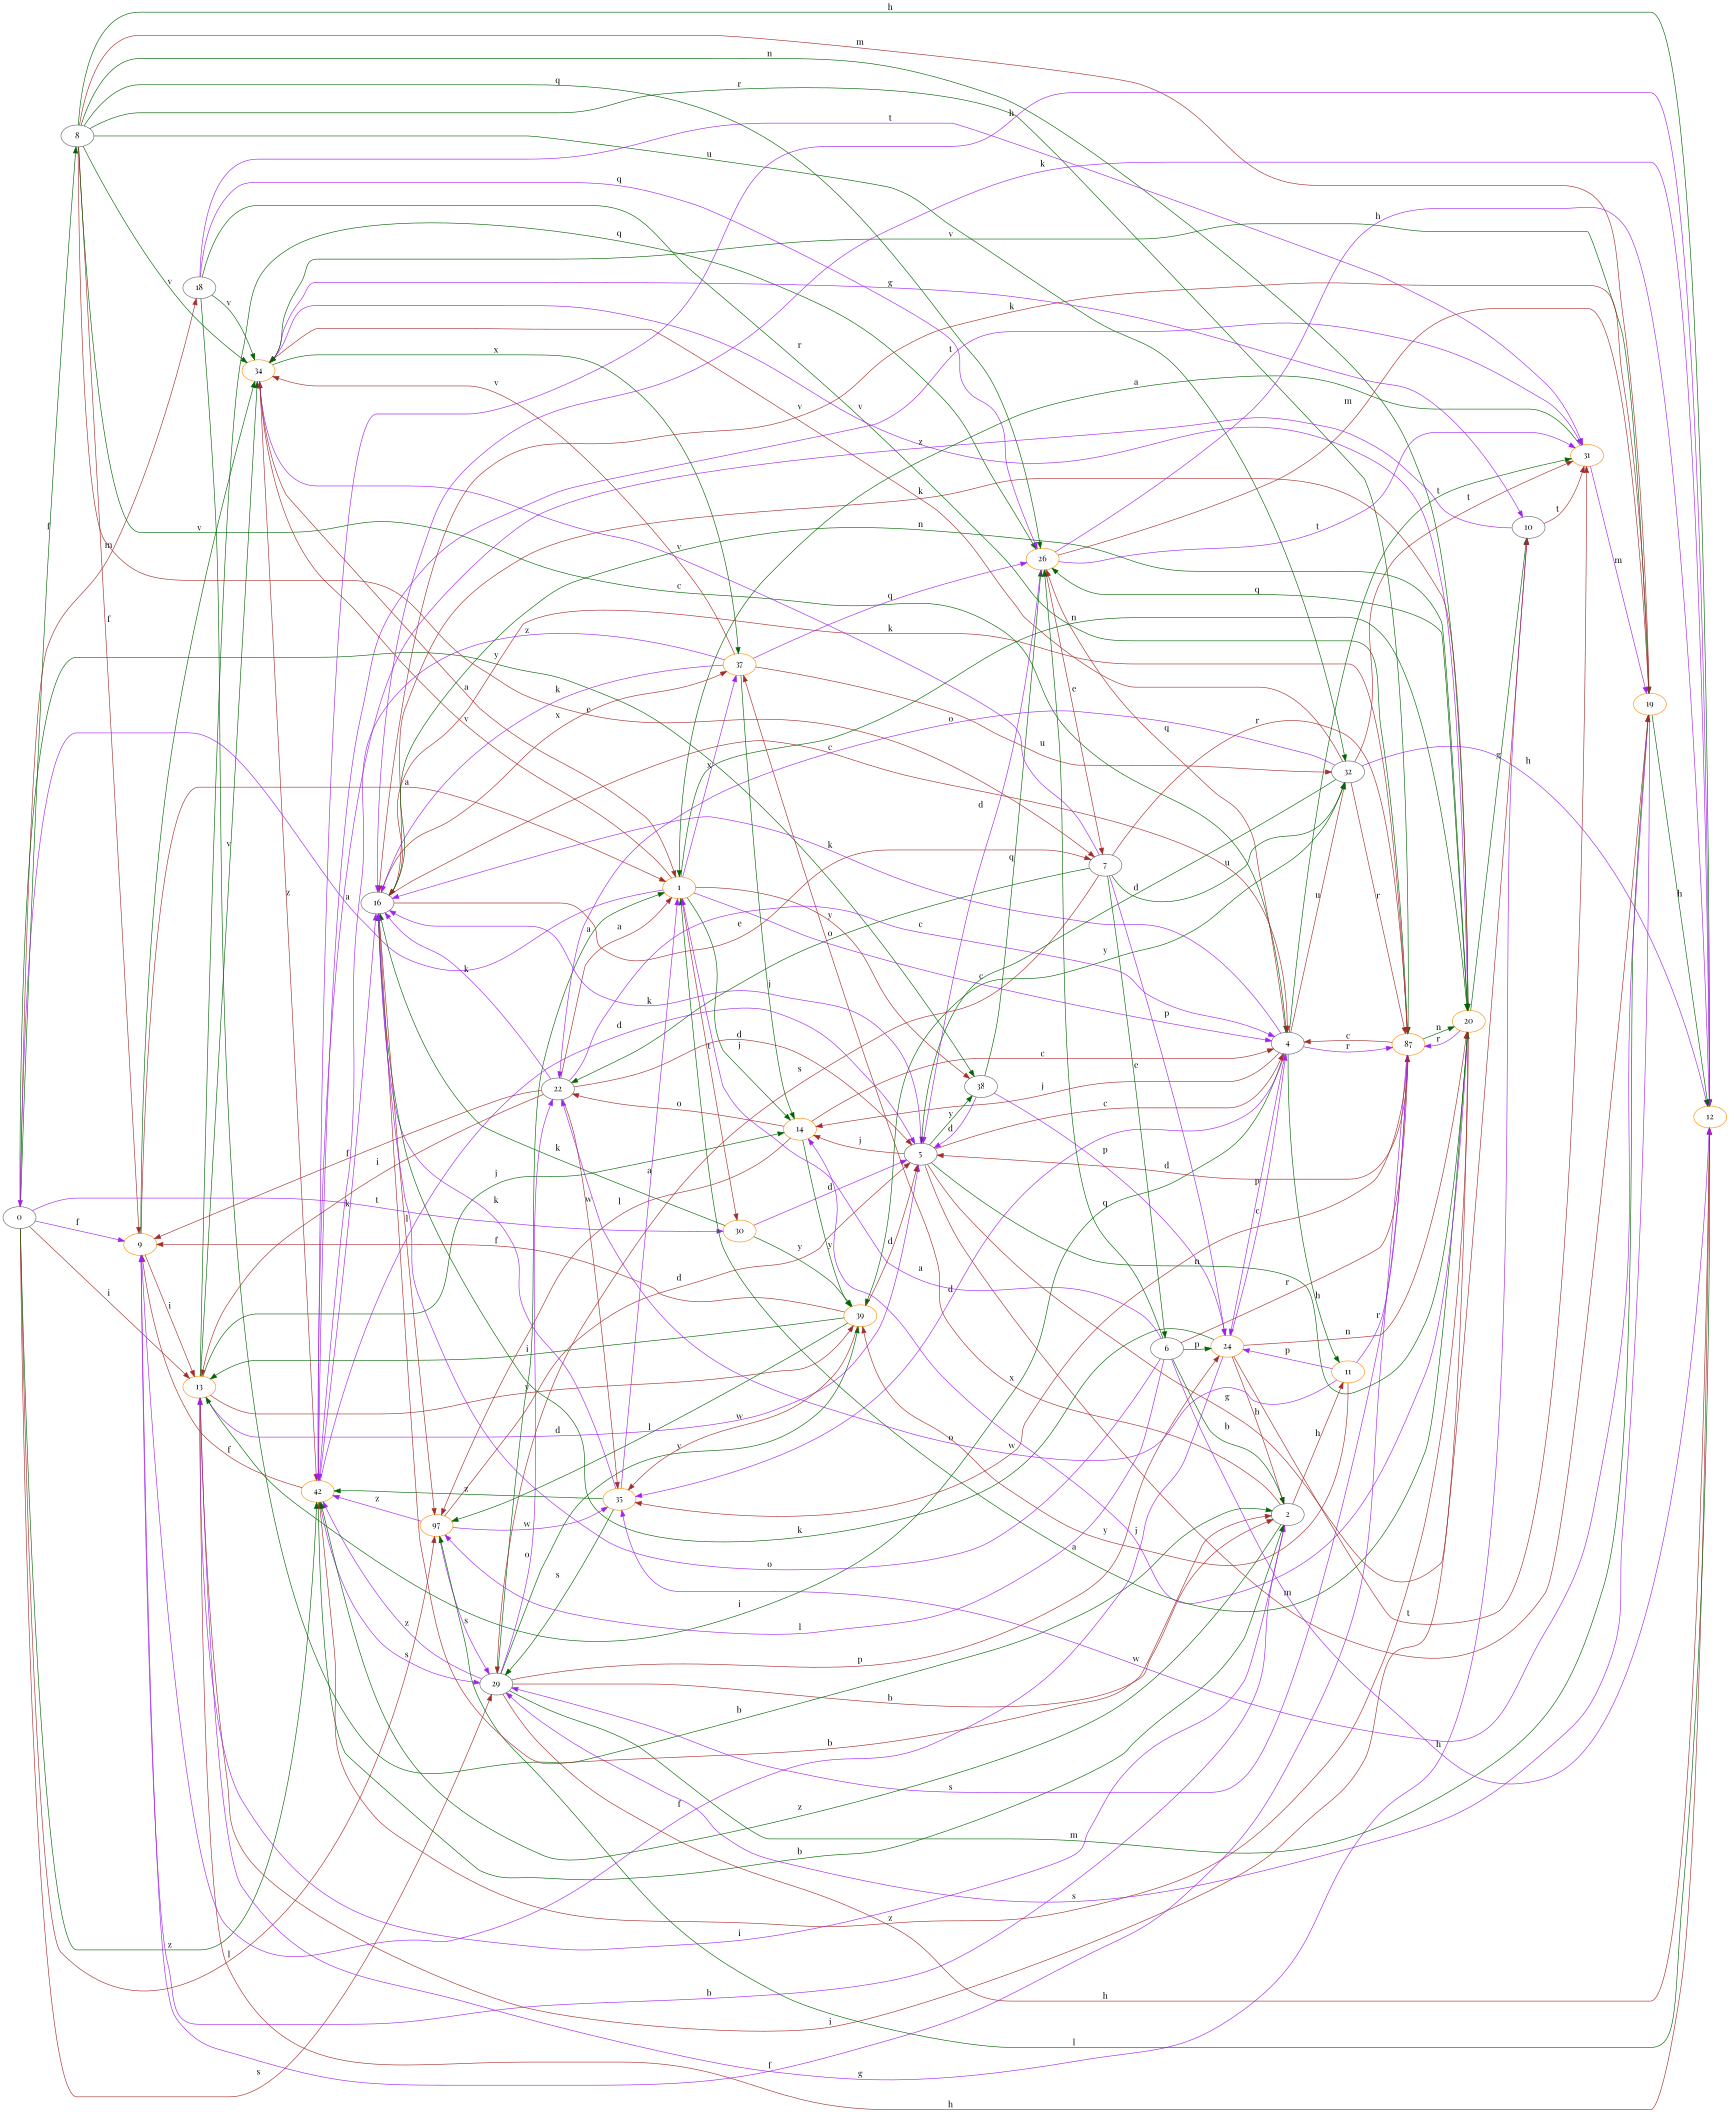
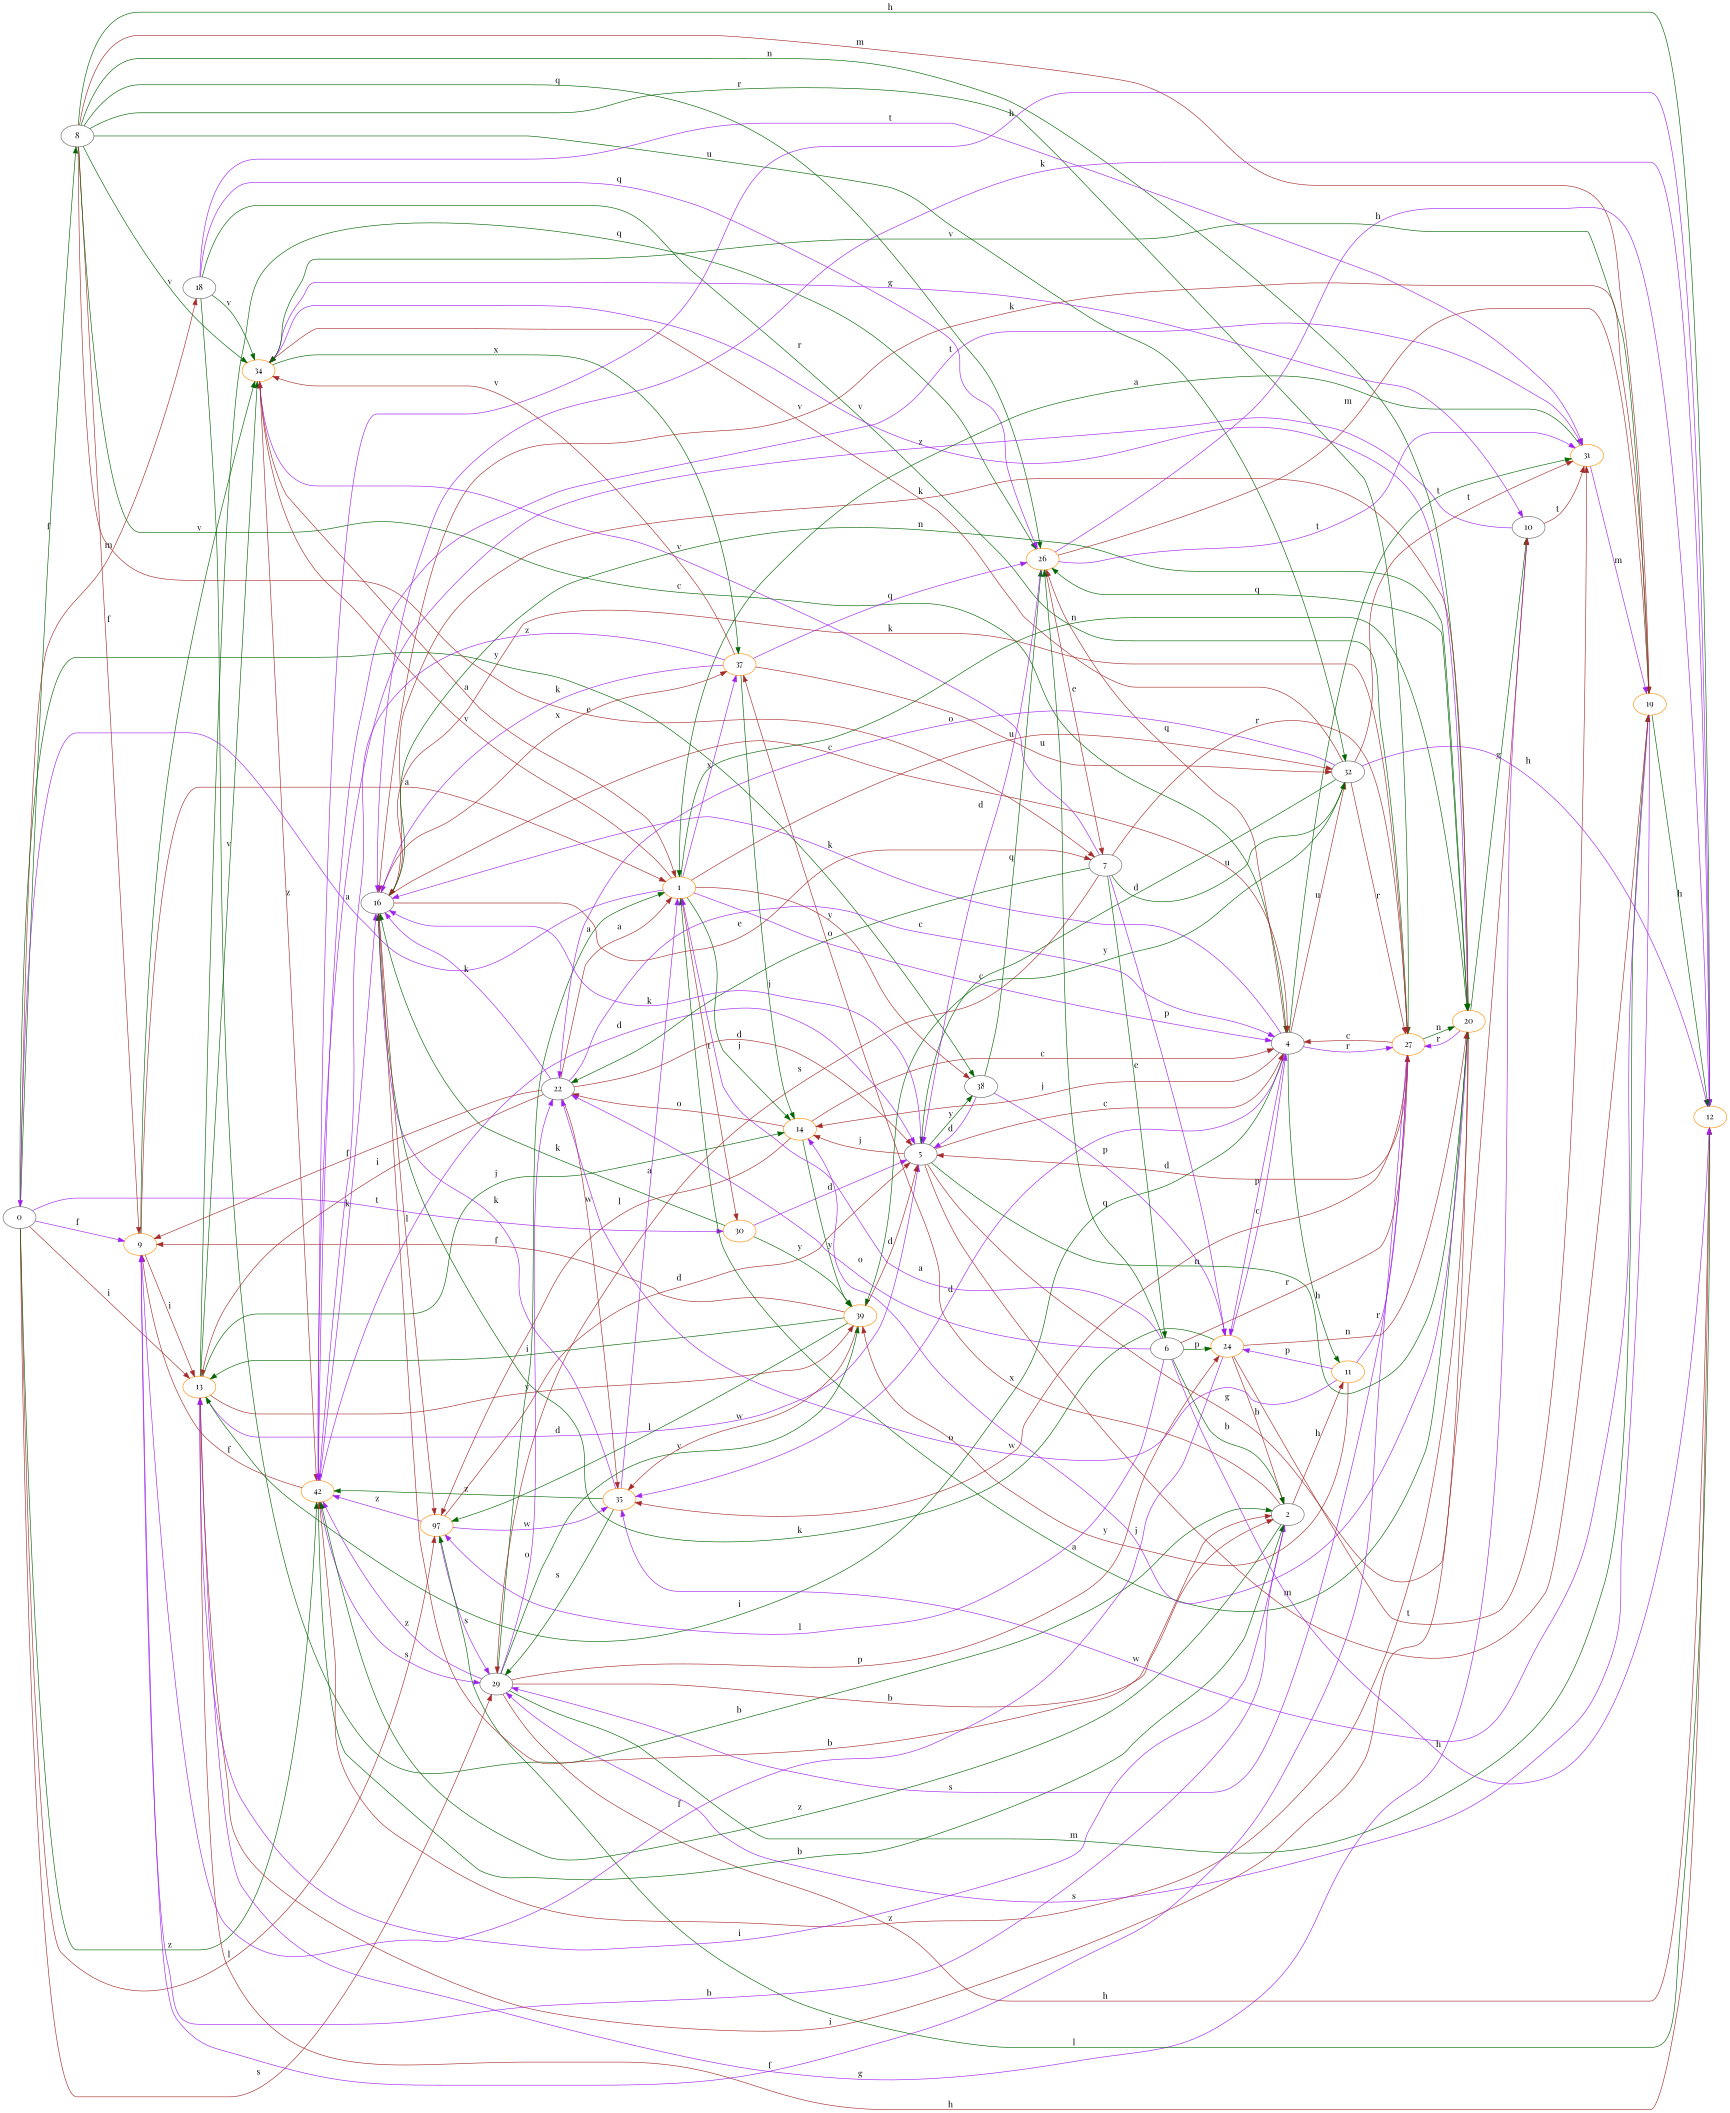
none -> (995, 744)
(1408, 1044) -> (1408, 1044)
(585, 1526) -> (848, 1267)
